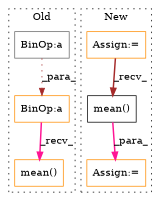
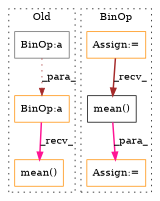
(116, 17) -> (116, 17)
